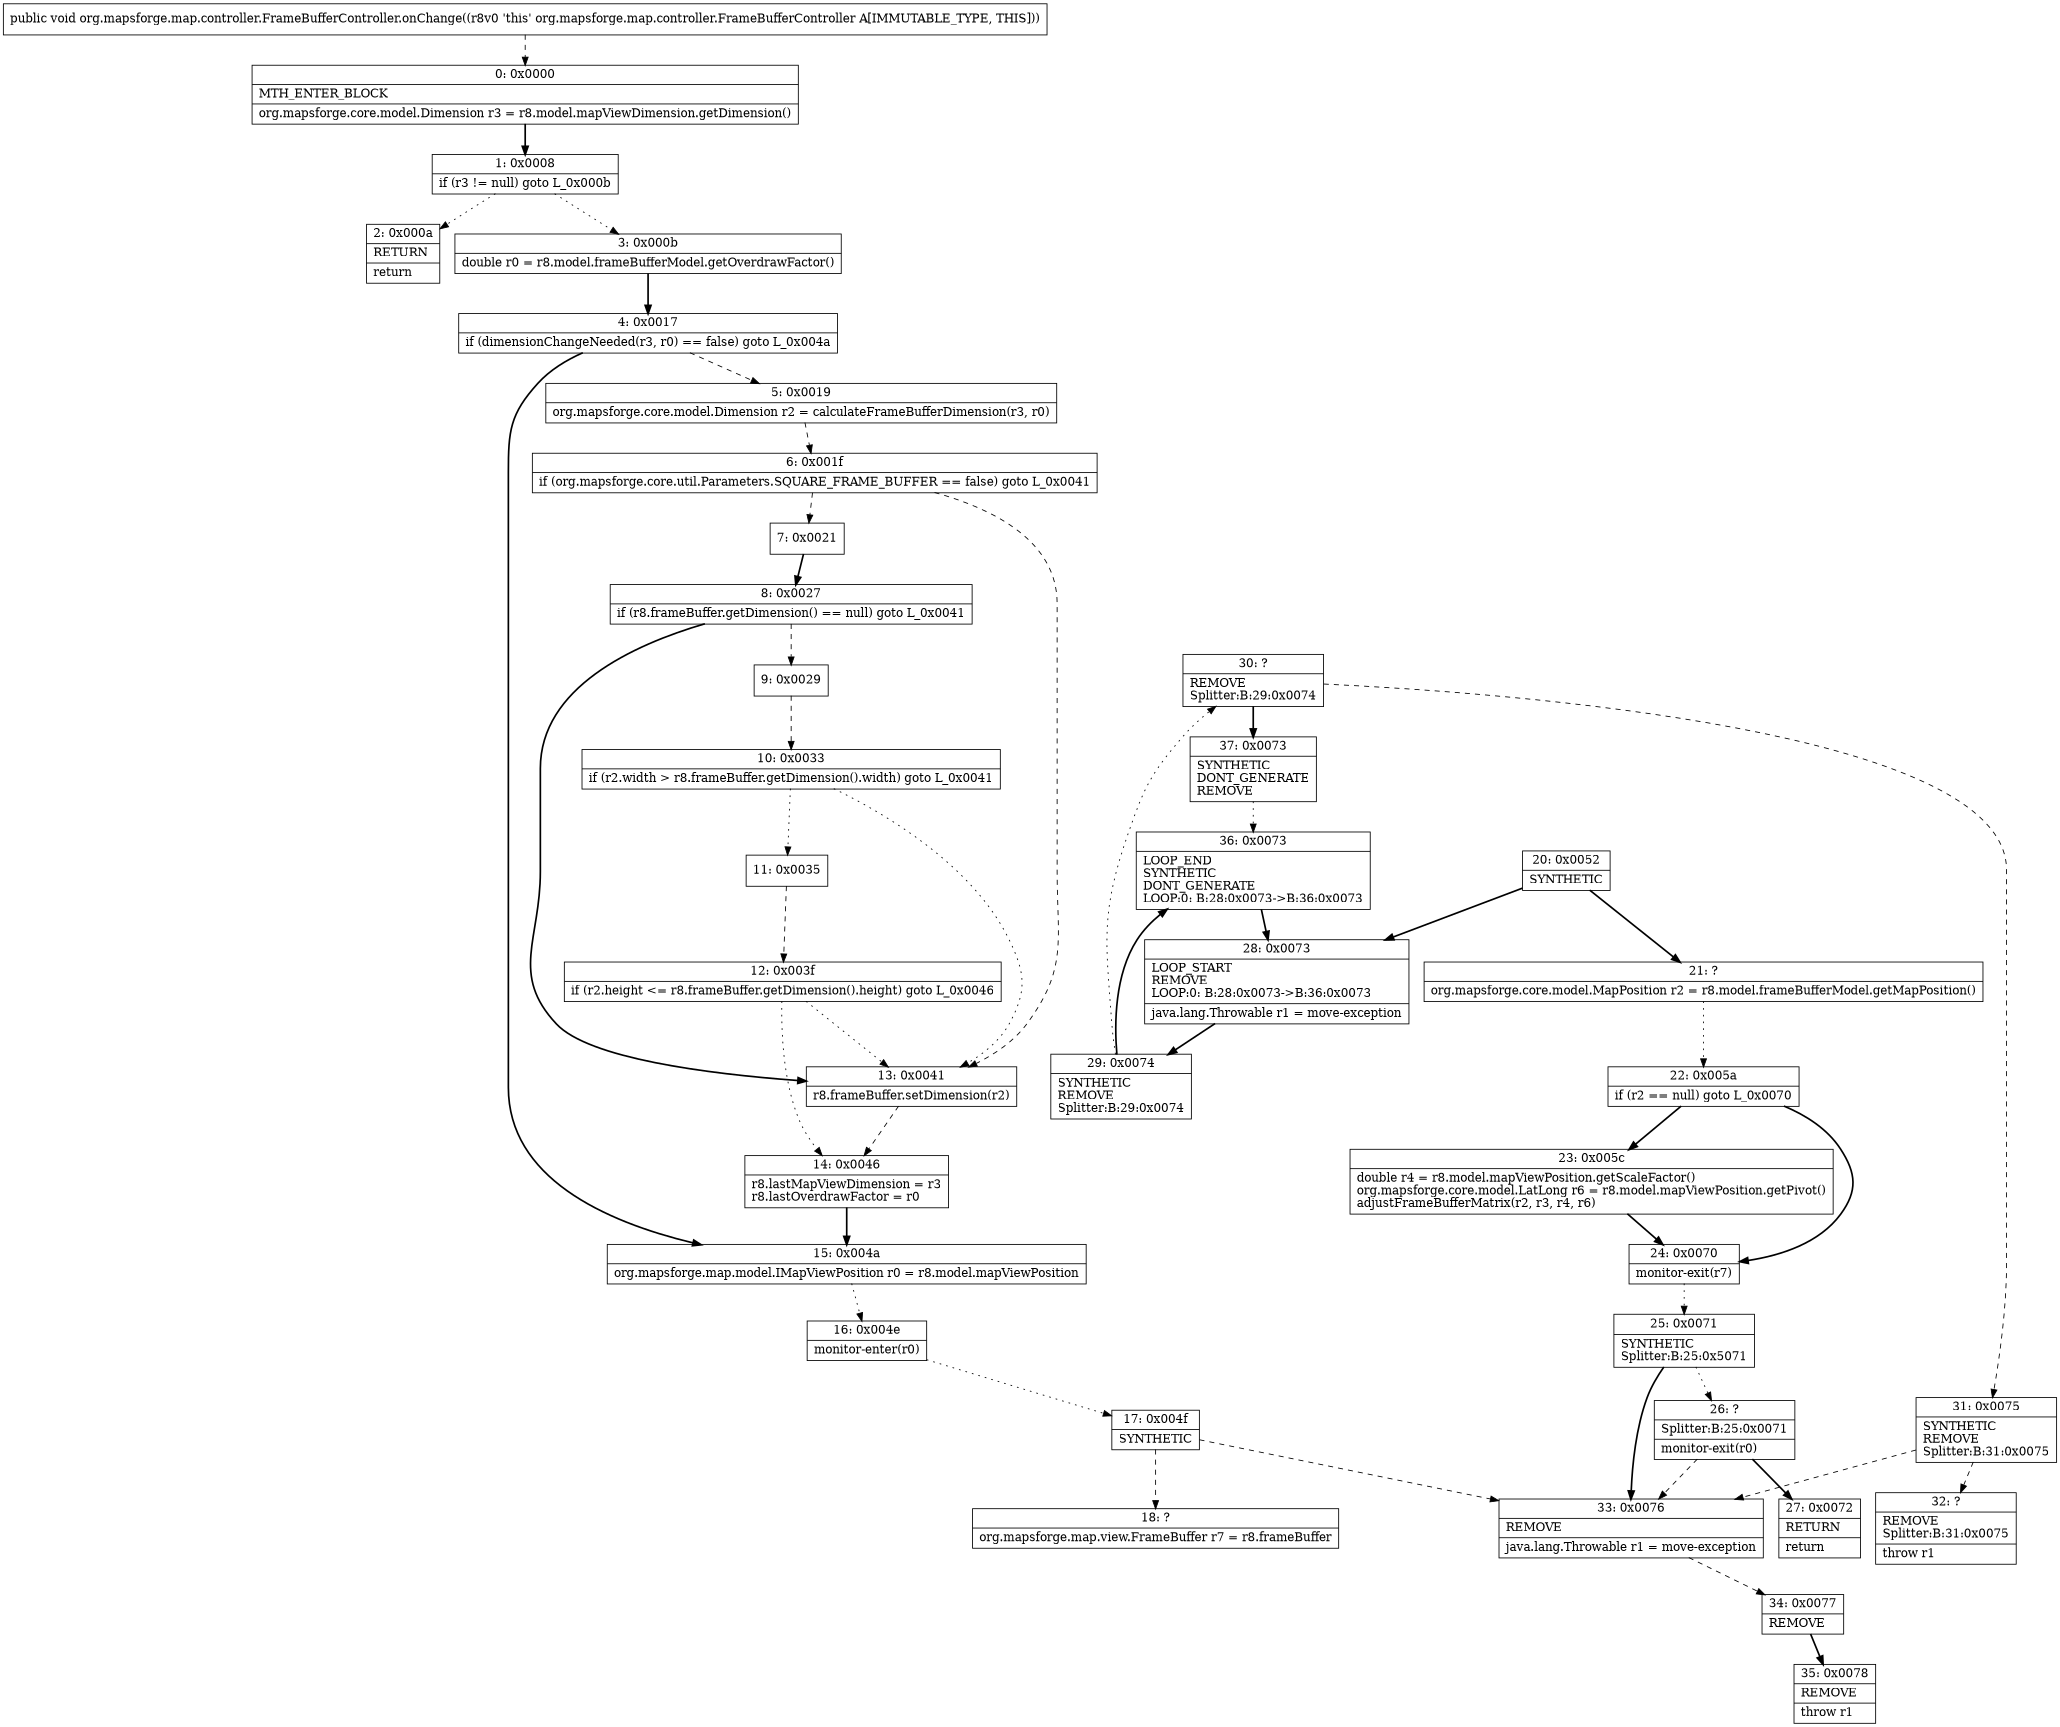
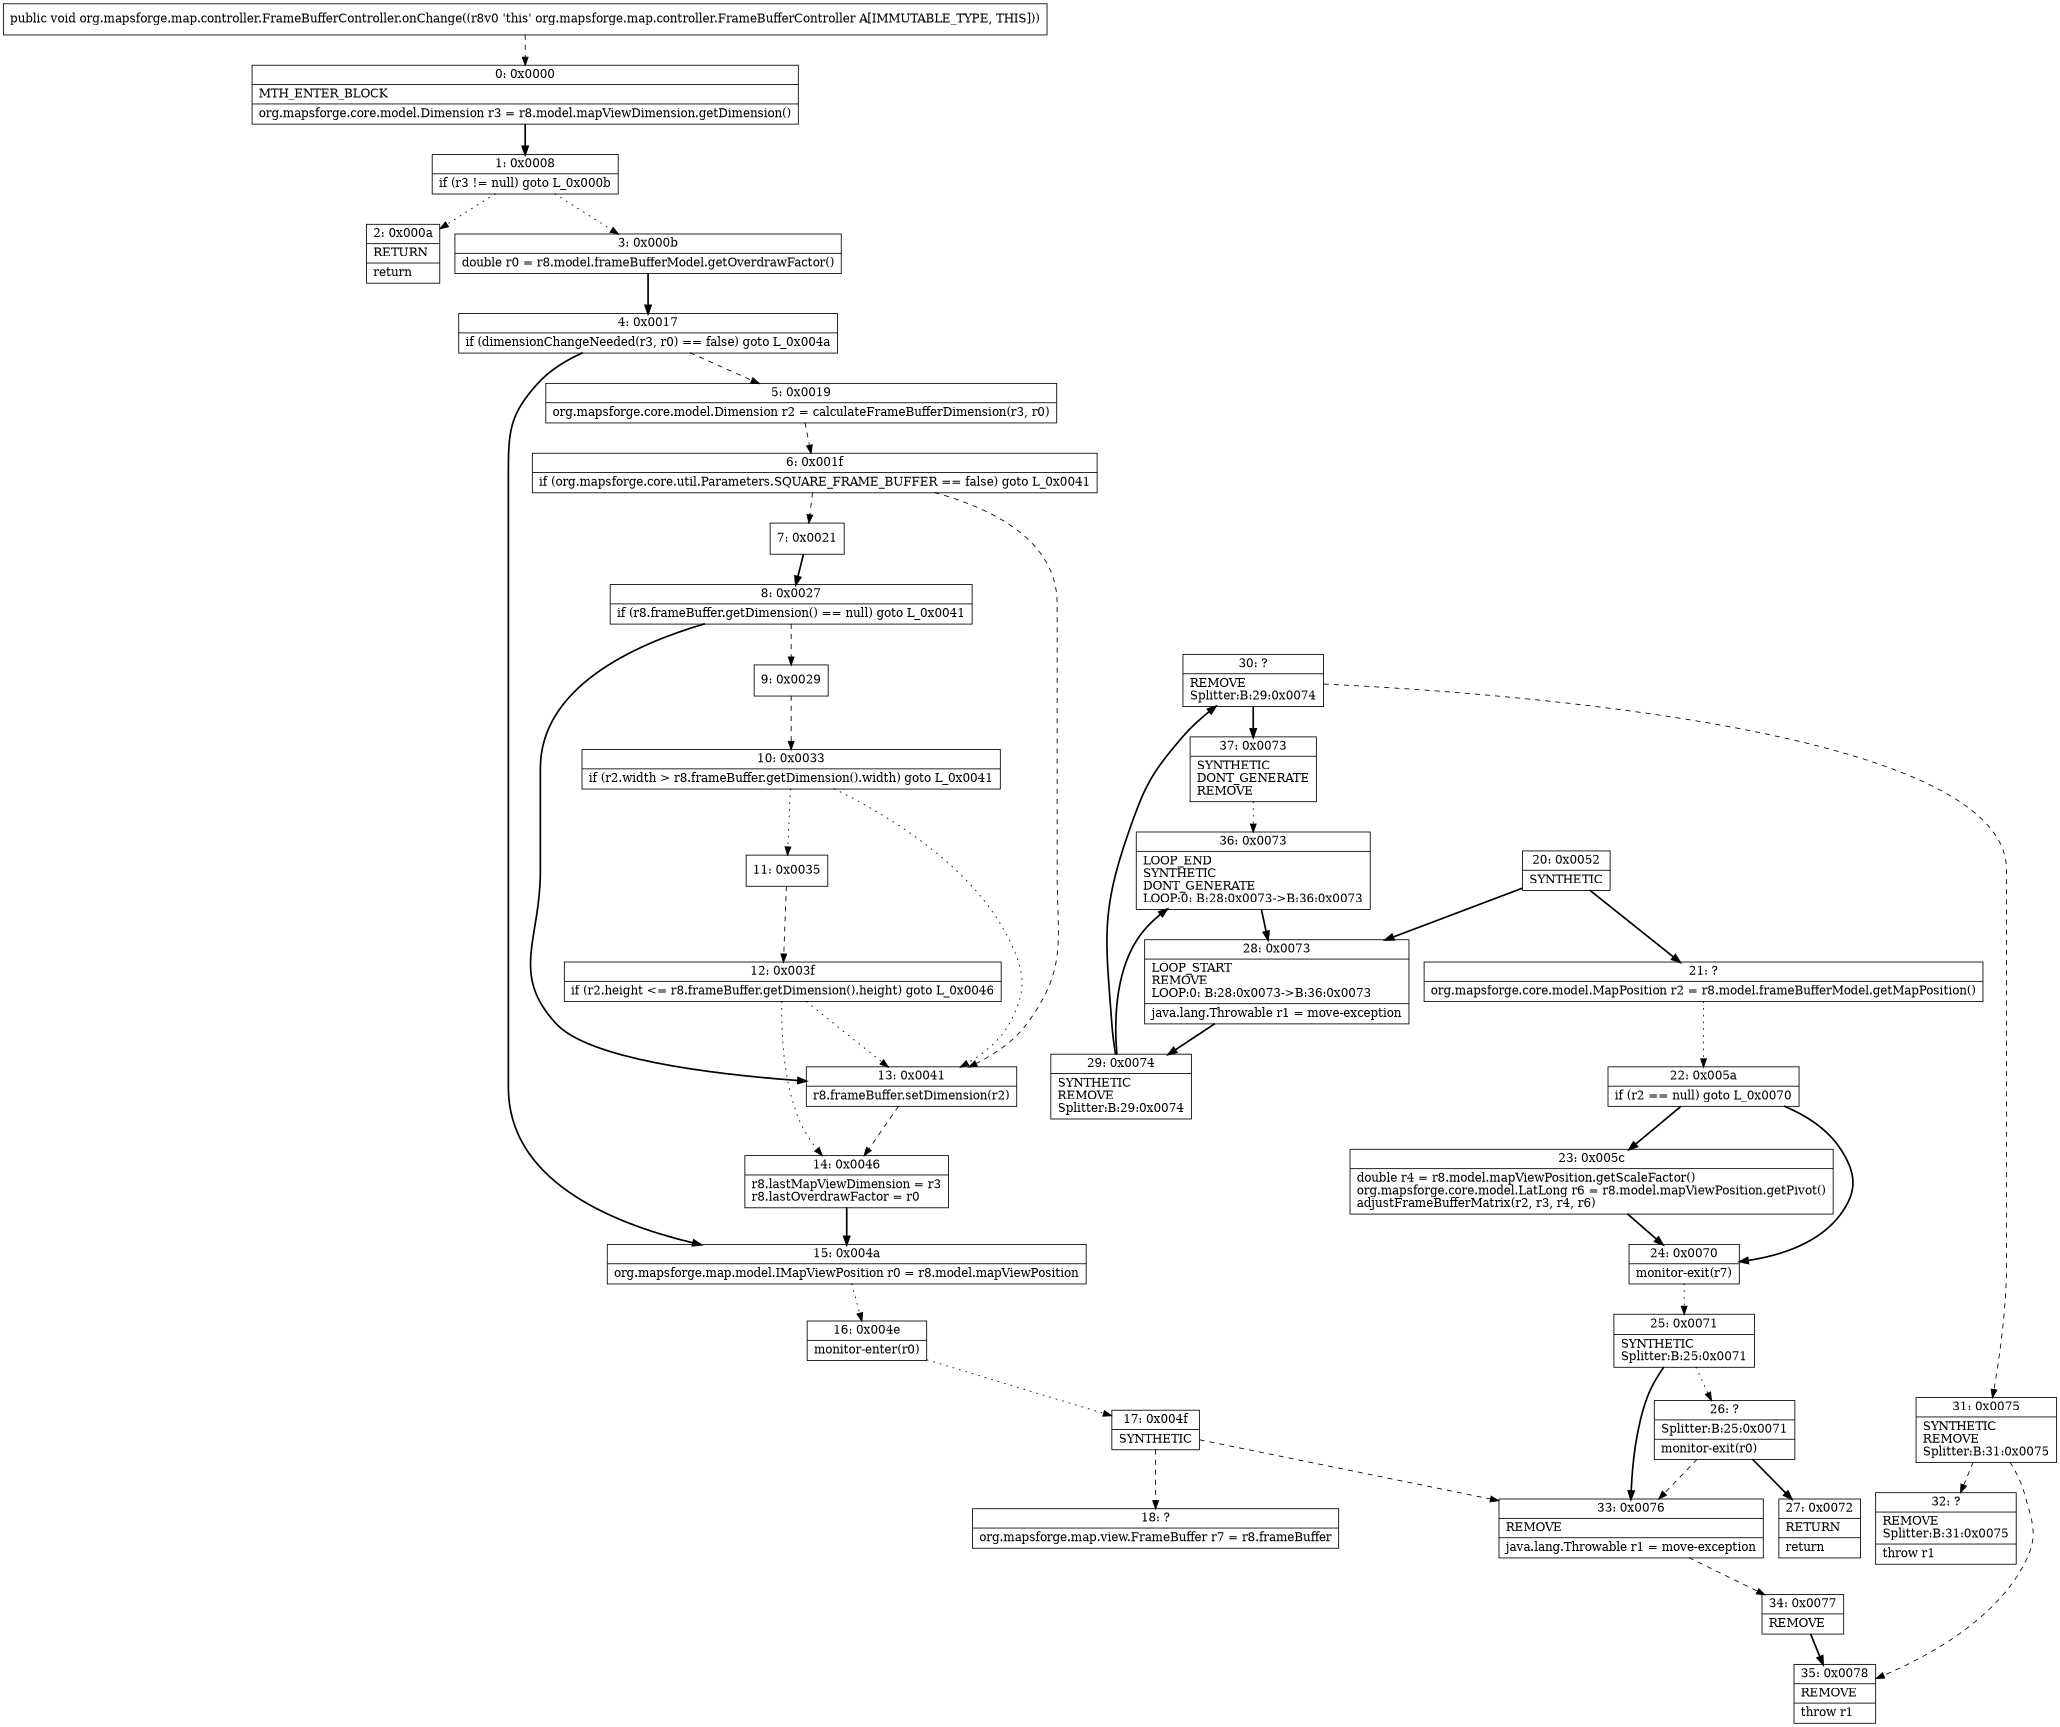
(1117, 869) -> (1117, 869)
(1684, 1357) -> (1684, 1357)
(1829, 1474) -> (2003, 1594)
